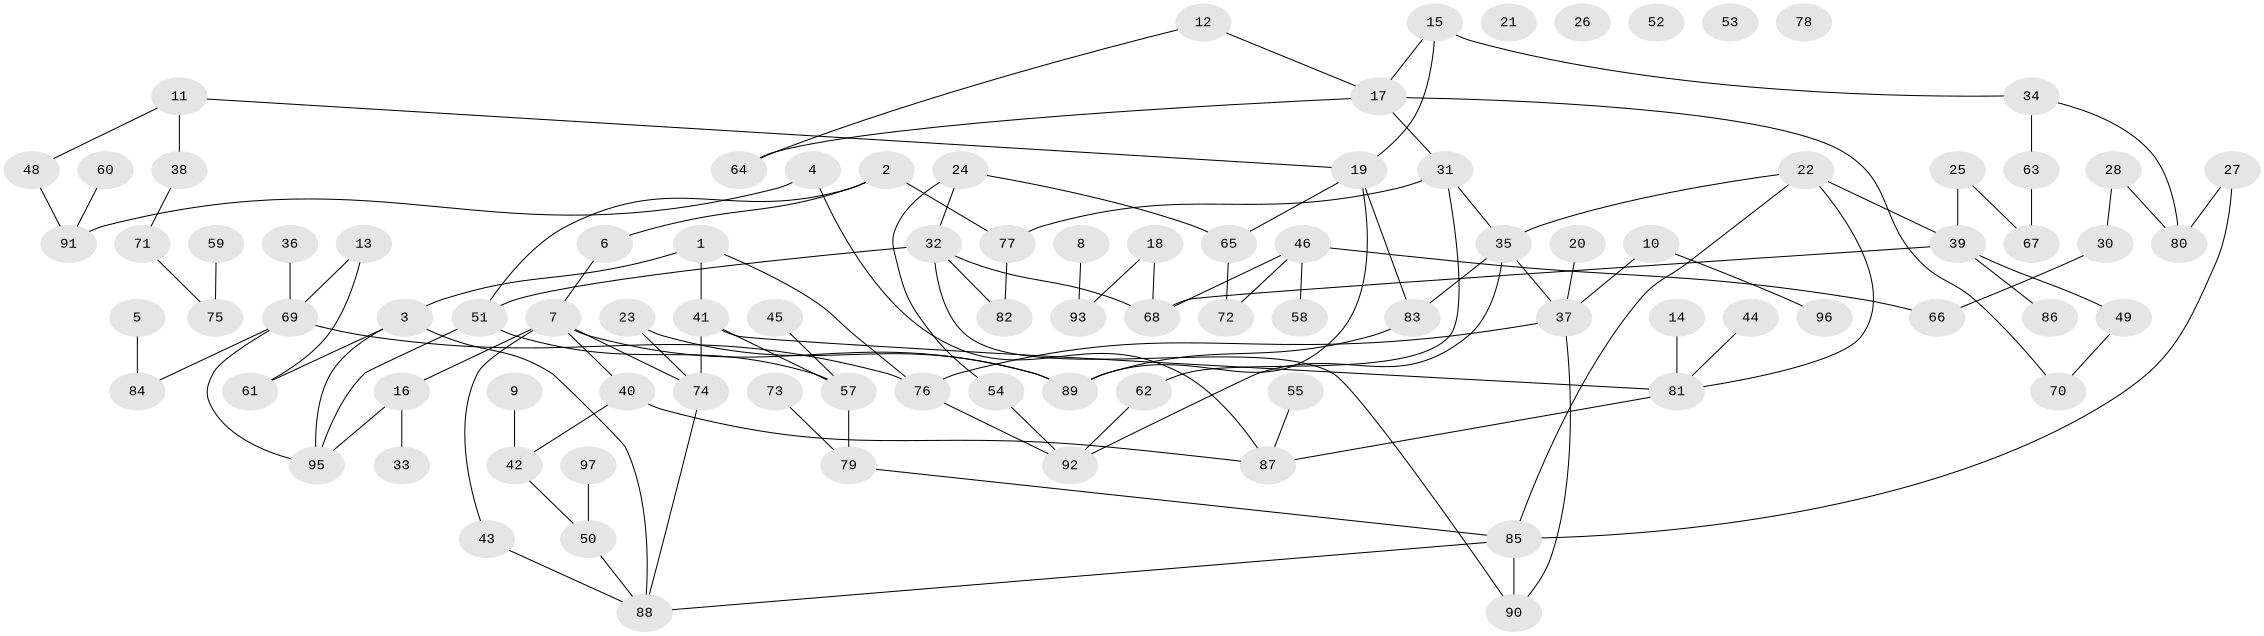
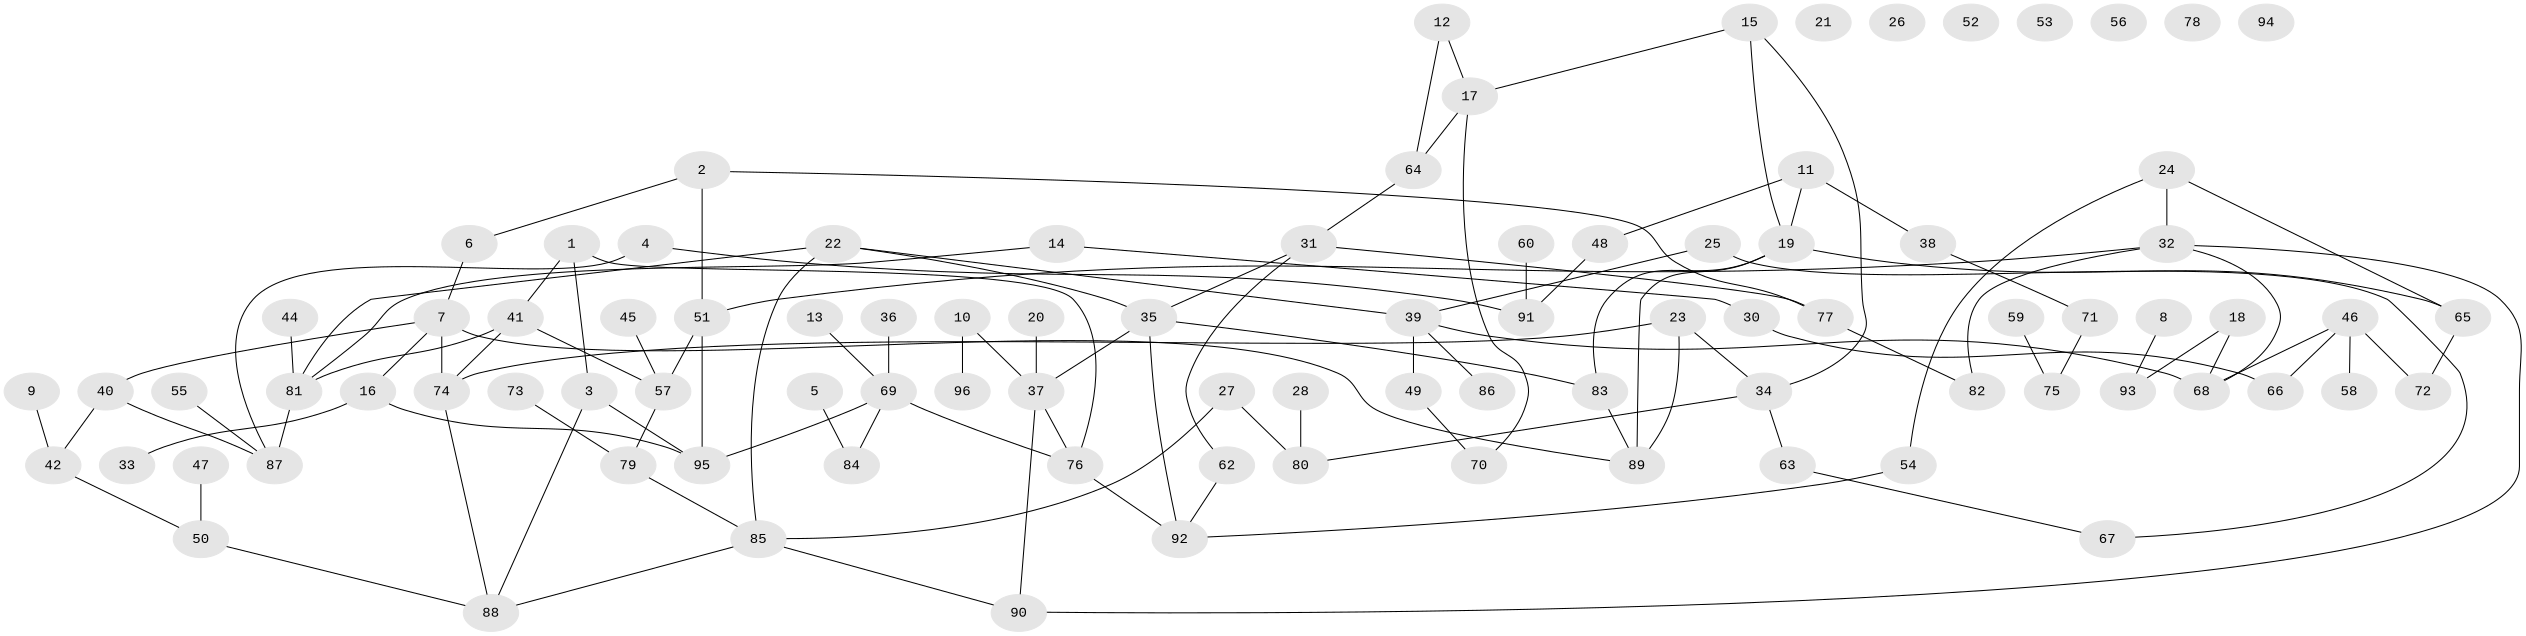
none -> (2119, 23)
none -> (2266, 23)
(1412, 133) -> (1361, 207)
(2109, 207) -> (1424, 275)
none -> (1721, 355)
(250, 392) -> none
(588, 465) -> (201, 465)
(487, 539) -> none
